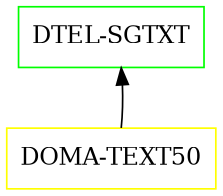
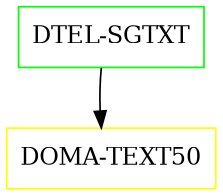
(123, 106) -> (100, 90)
